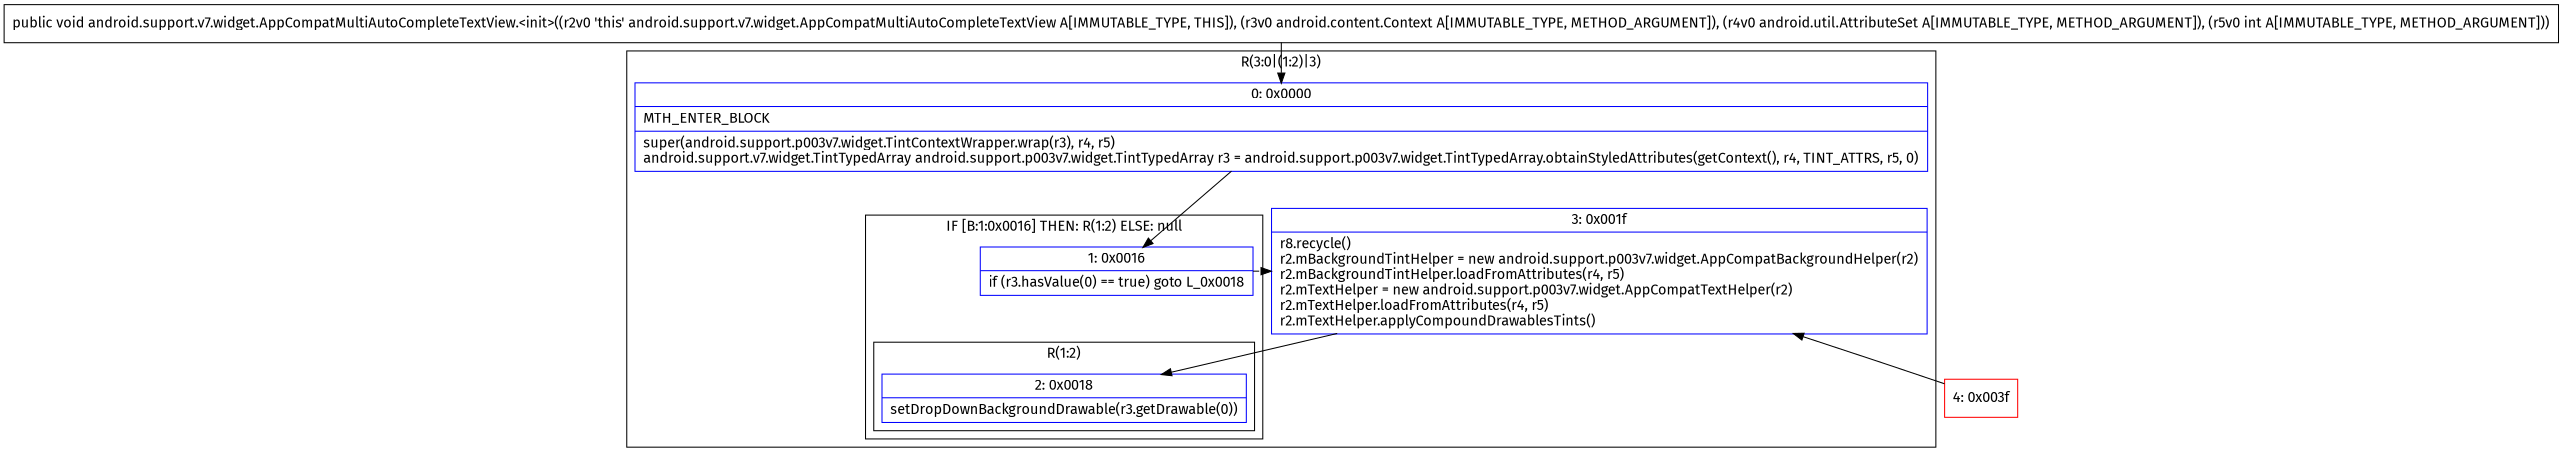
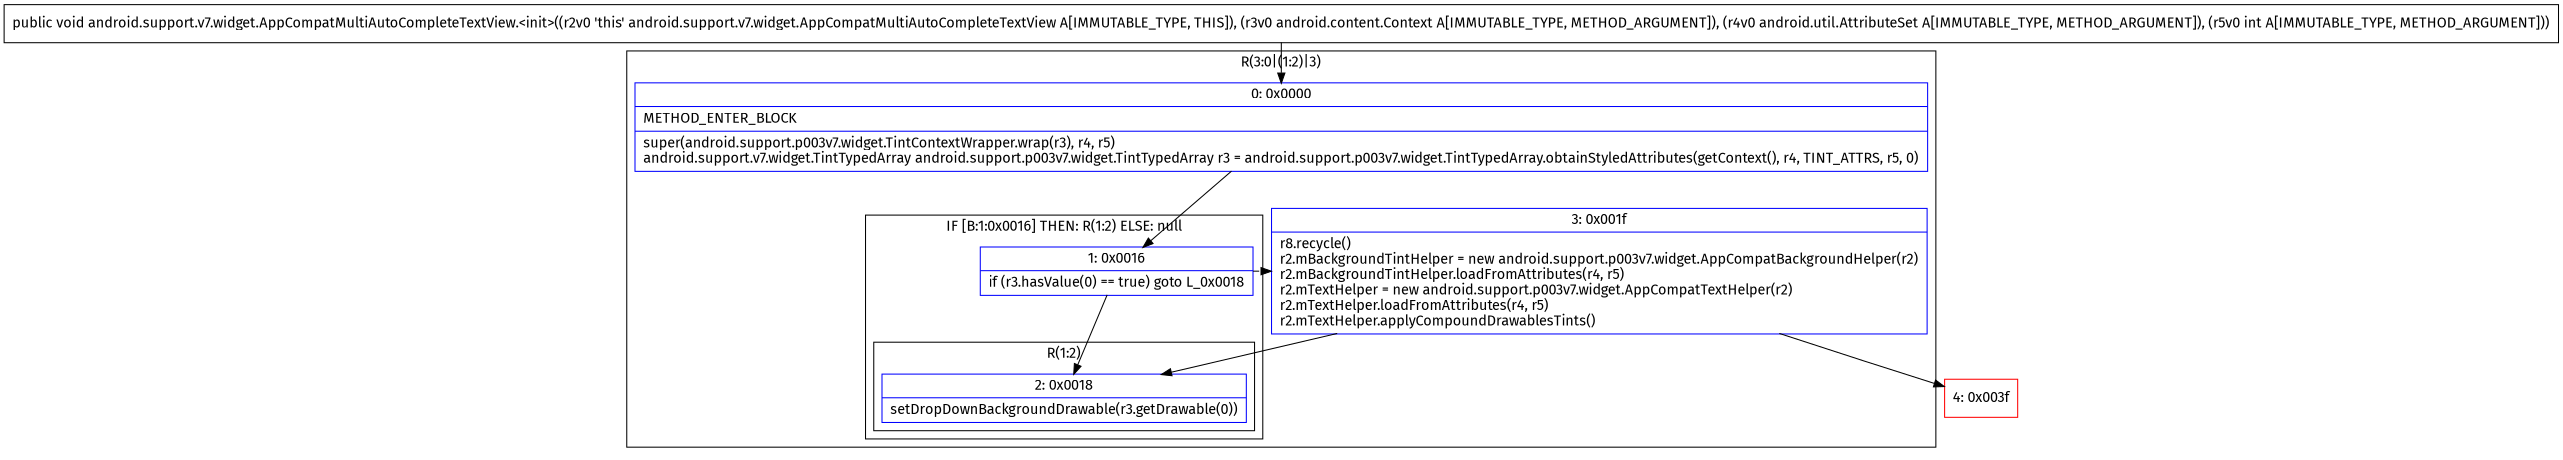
(707, 118) -> (720, 118)
none -> (1092, 330)
(1874, 360) -> (1857, 359)
